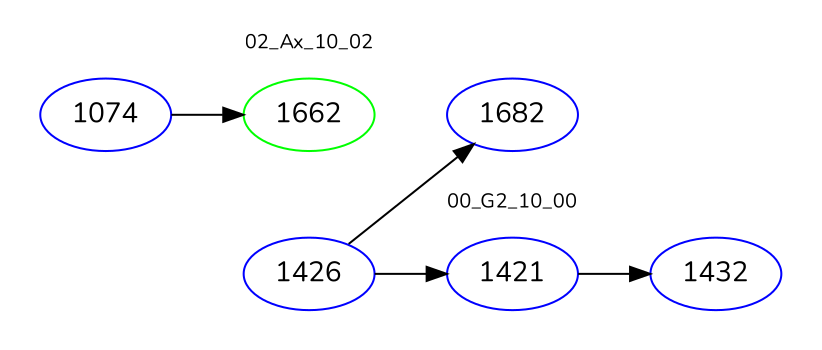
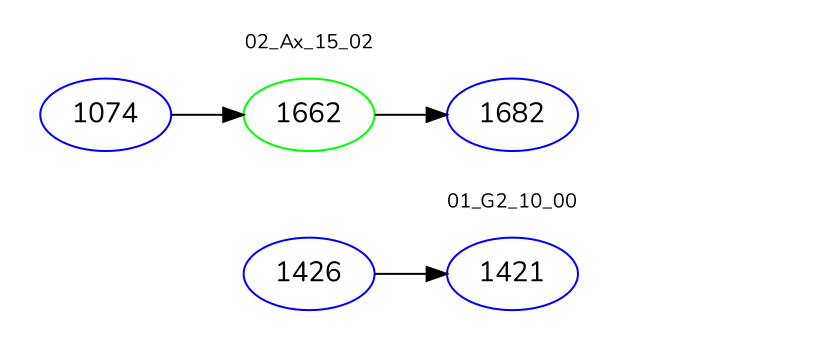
(309, 43) -> (309, 43)
(403, 200) -> (400, 115)
(513, 202) -> (513, 202)
(716, 274) -> none
